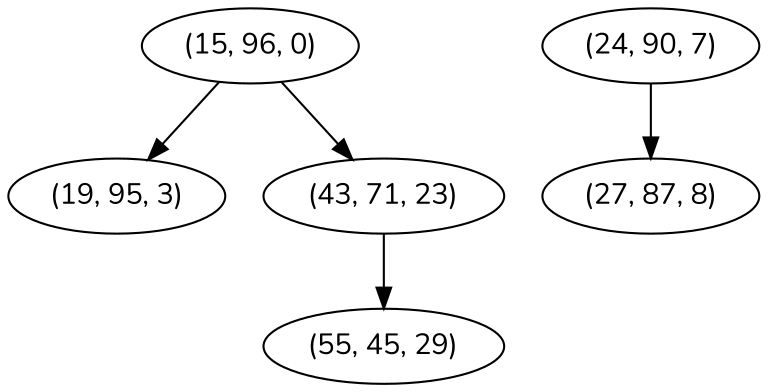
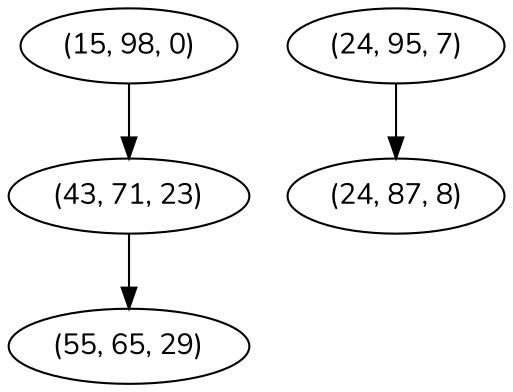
(250, 46) -> (129, 46)
(651, 46) -> (396, 46)
(117, 196) -> none
(651, 196) -> (396, 196)
(384, 346) -> (129, 346)
